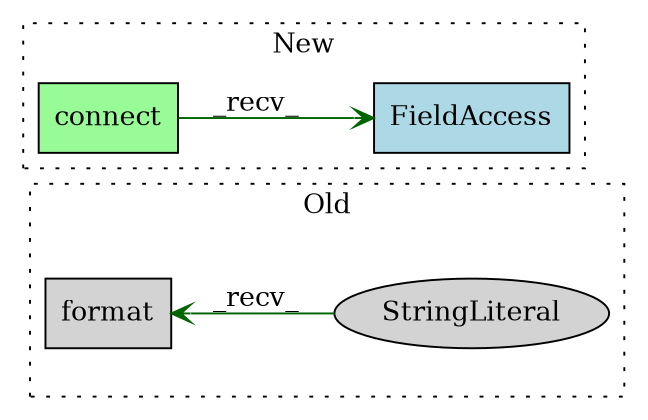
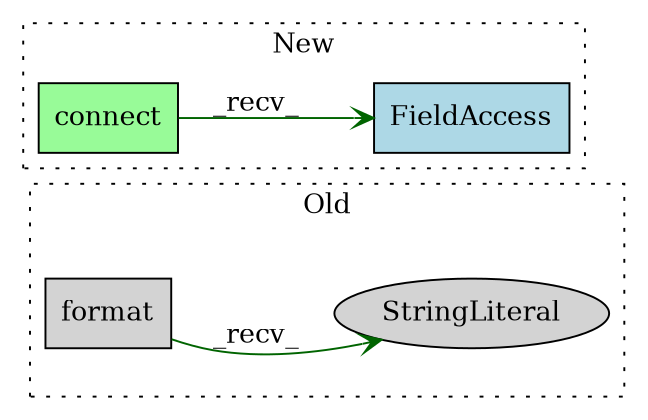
(263, 313) -> (267, 354)
